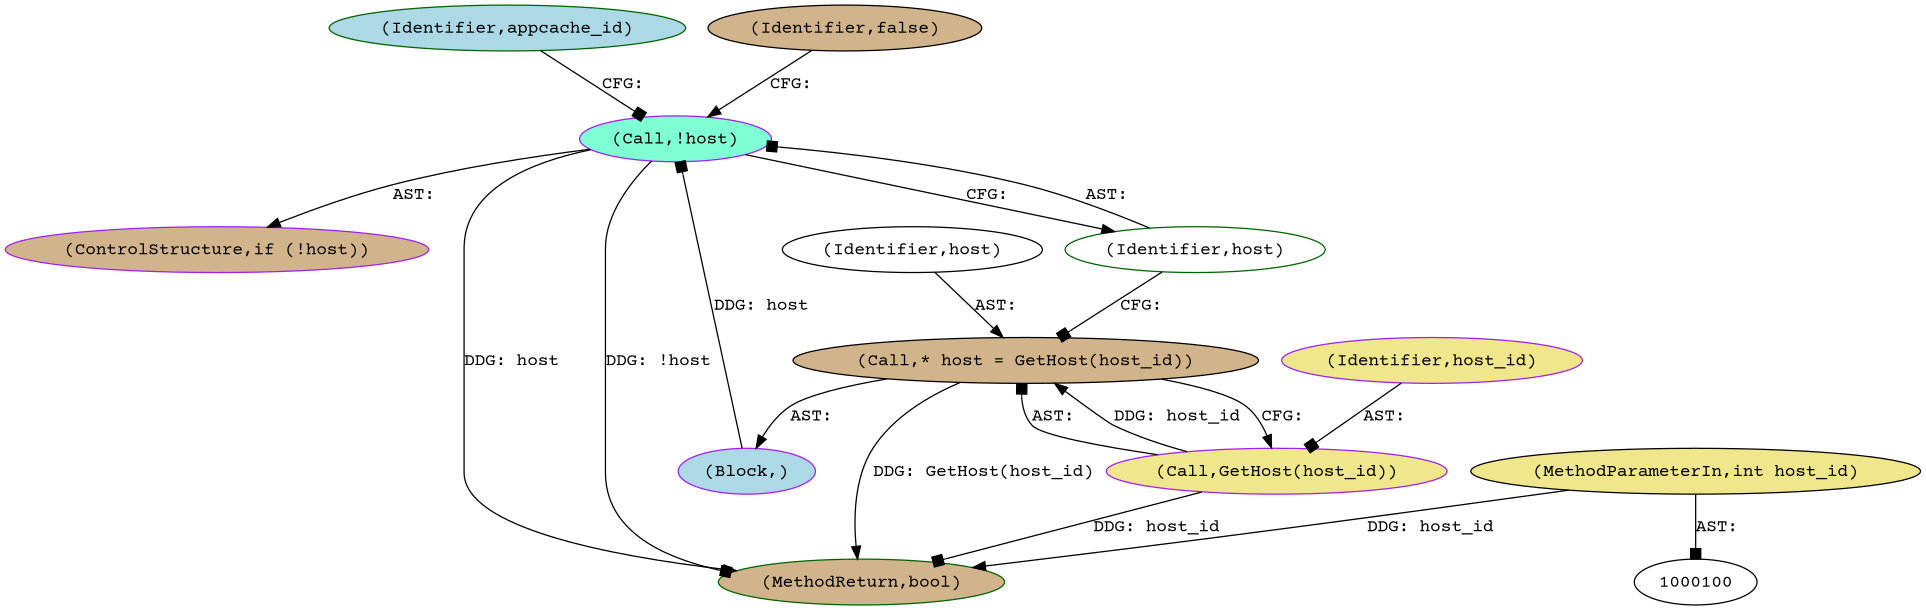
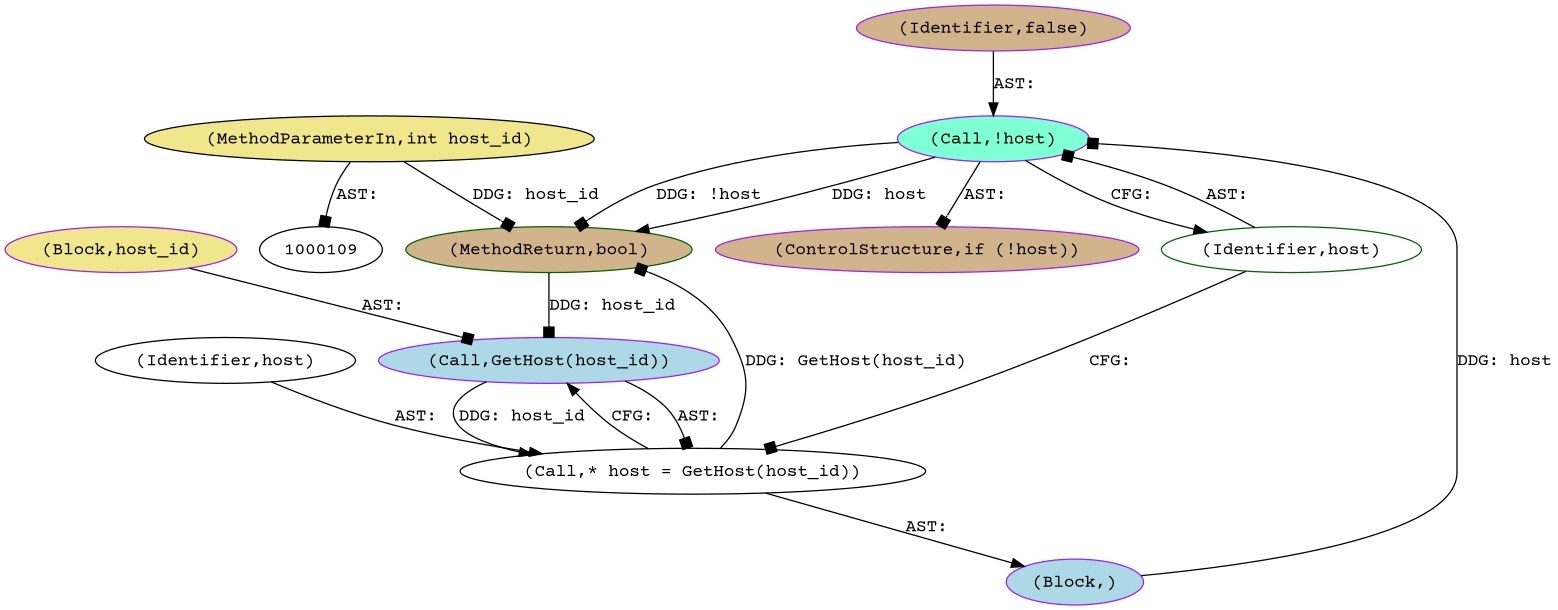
(507, 28) -> none
(845, 28) -> (993, 28)
(797, 83) -> (1020, 83)
(432, 175) -> (964, 189)
(1026, 360) -> (693, 471)
(1432, 360) -> (121, 250)
(876, 444) -> (734, 343)
(1277, 471) -> (549, 360)
(1074, 525) -> (549, 299)
(1277, 529) -> (452, 191)
(1696, 582) -> (321, 250)
